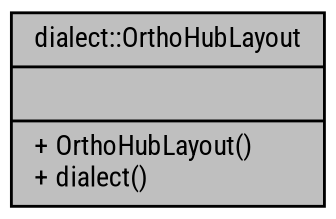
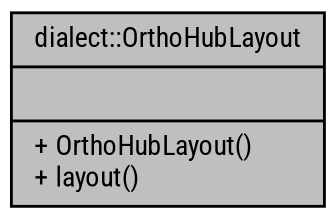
(91, 178) -> (87, 178)
